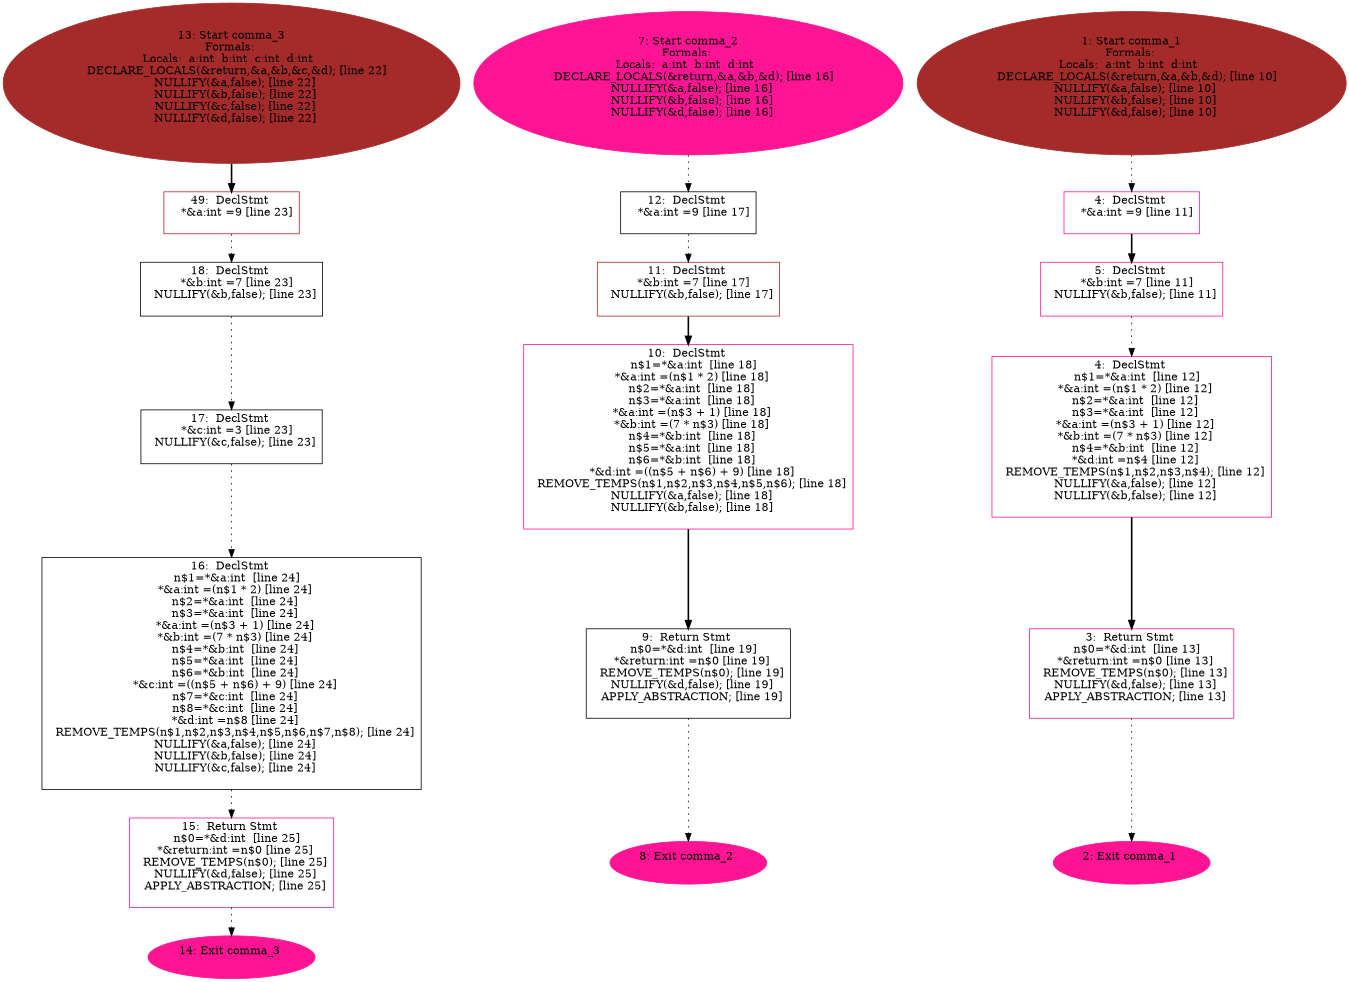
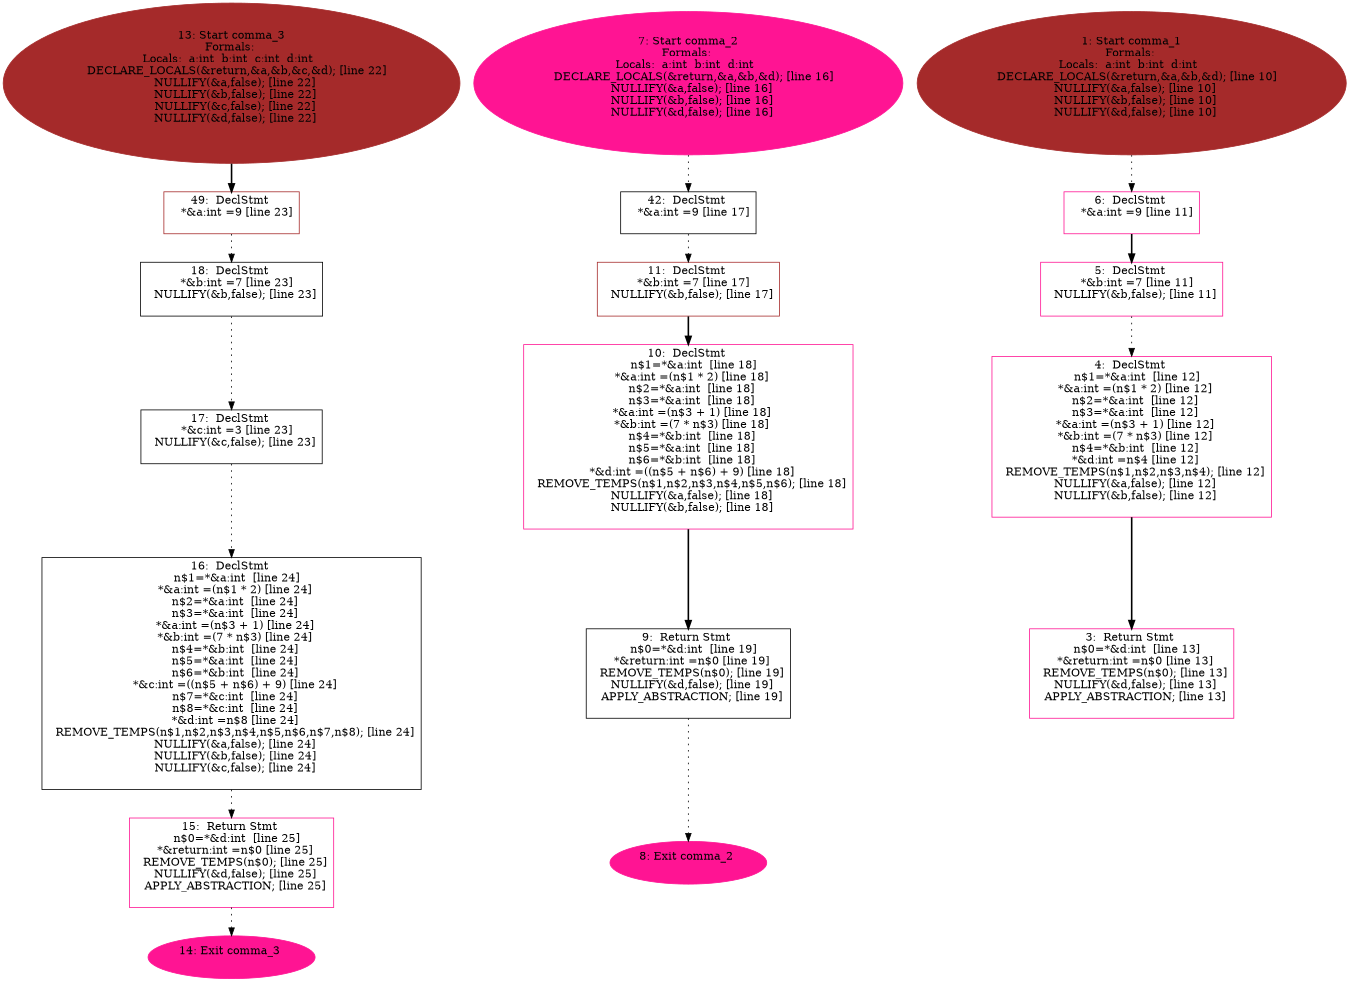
(688, 213) -> (688, 213)
(1132, 213) -> (1132, 213)
(1132, 863) -> none
